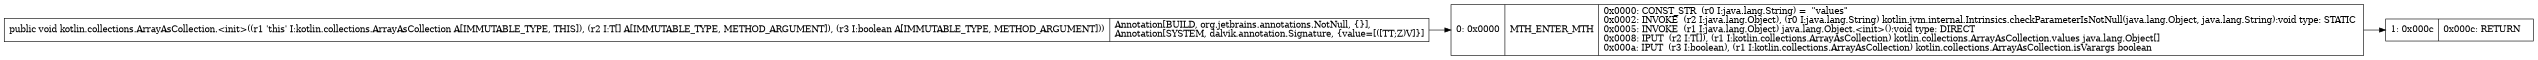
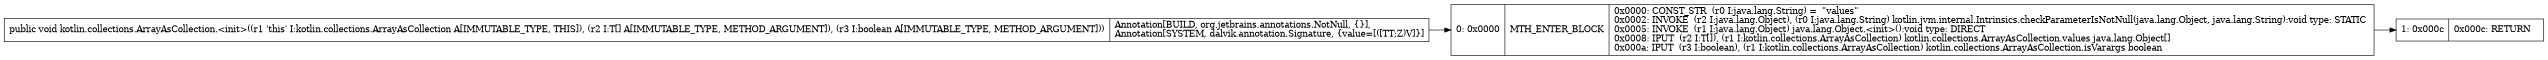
(1552, 30) -> (1557, 30)
